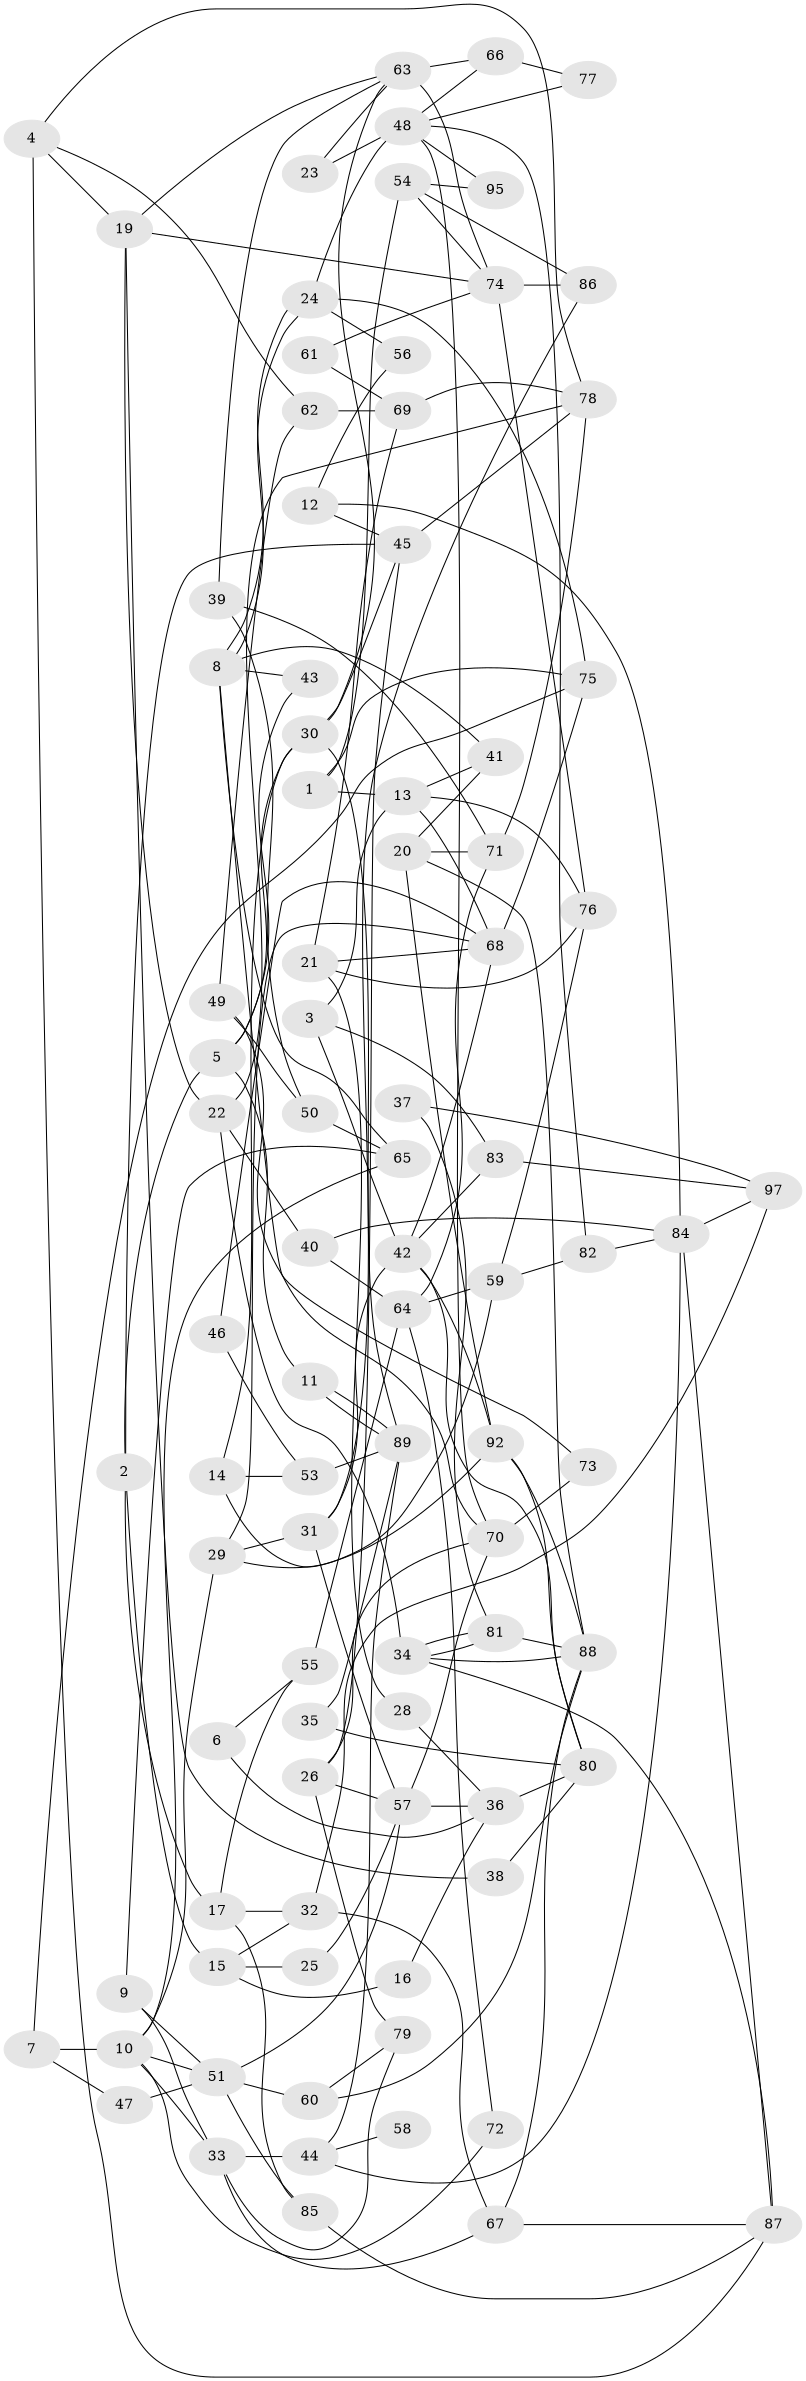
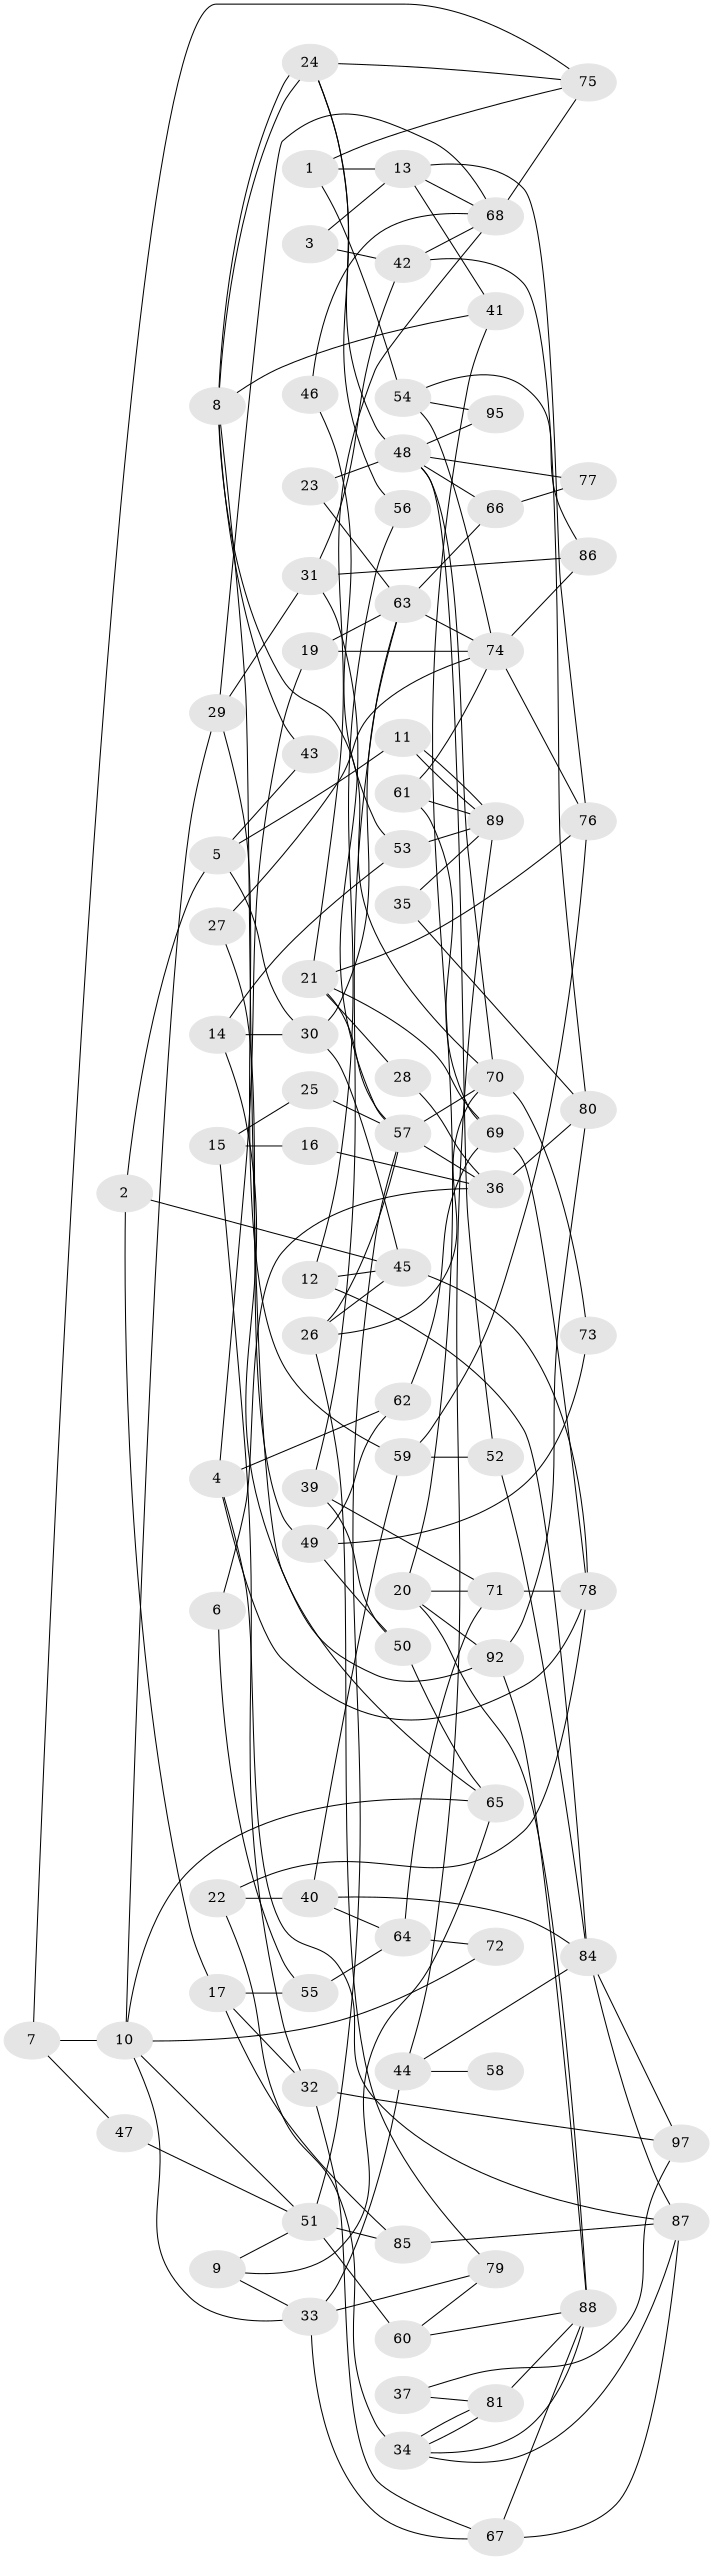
(149, 892) -> none
none -> (217, 926)
none -> (357, 1056)
(368, 1085) -> (449, 807)
(496, 1159) -> none
(588, 1254) -> (496, 1457)
(449, 1295) -> (362, 1626)
(469, 1359) -> none
(158, 1807) -> none
(496, 1877) -> none
